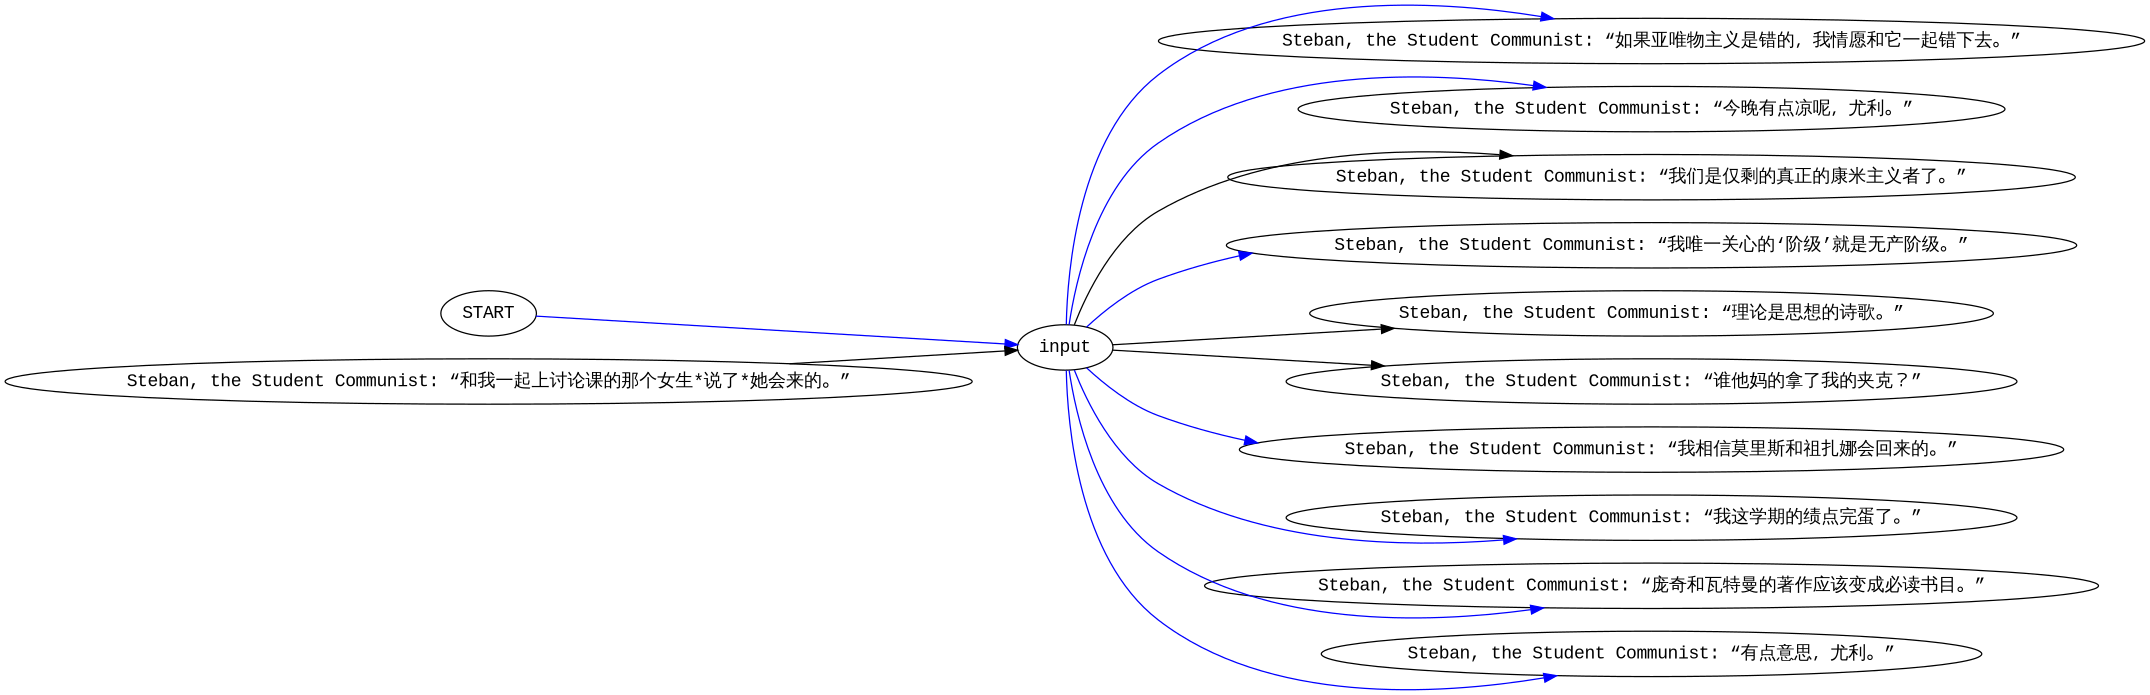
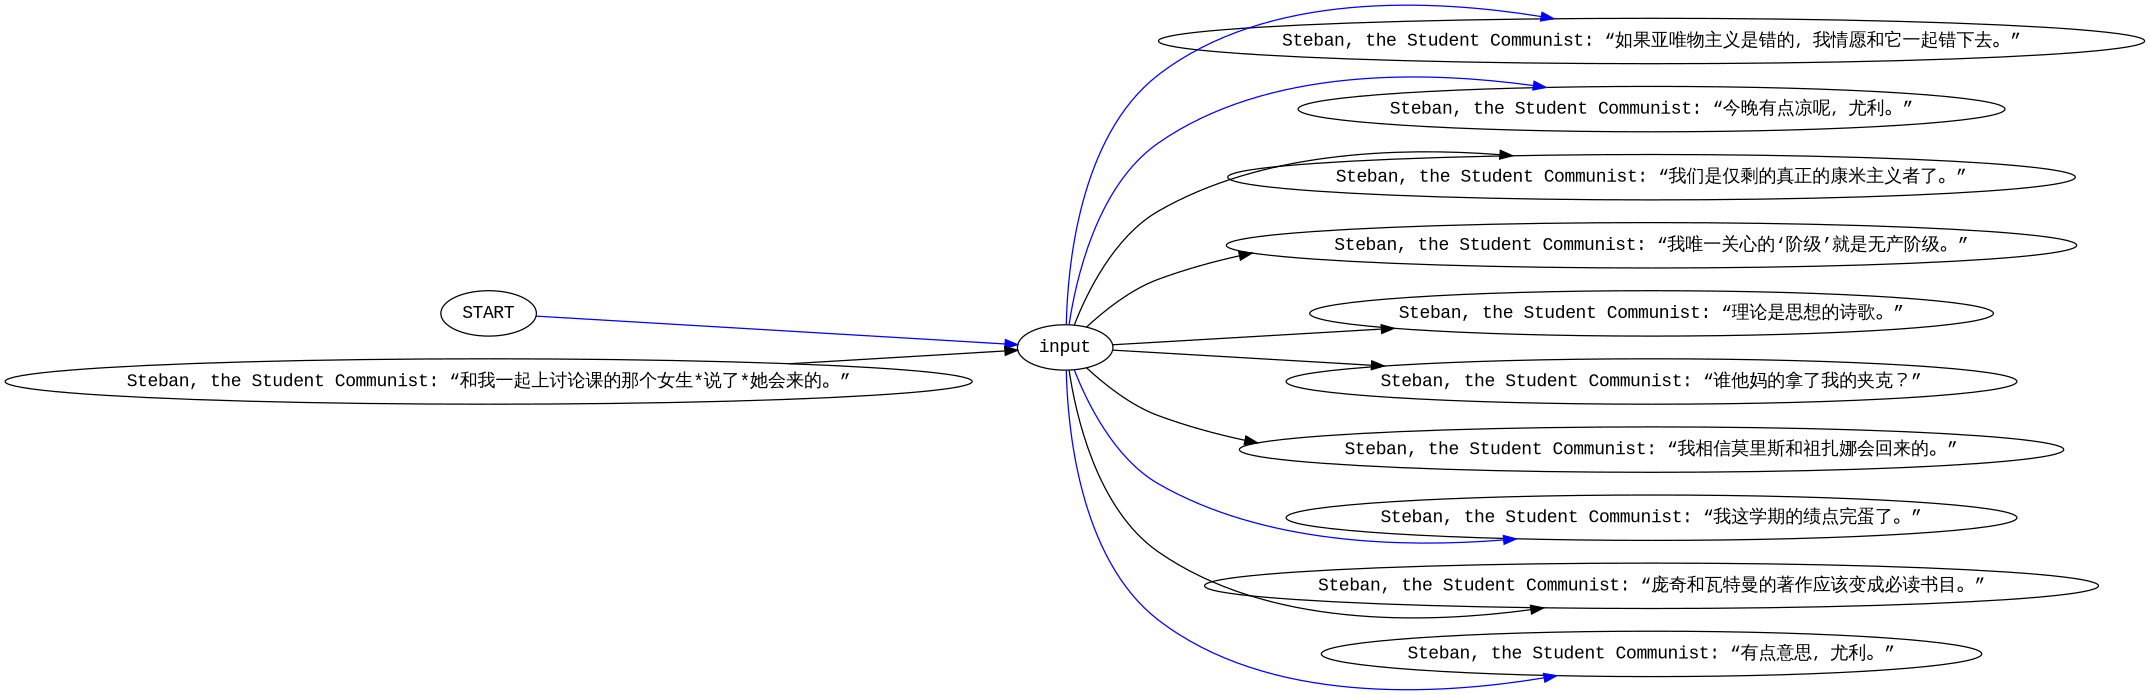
(1157, 280) -> (1157, 280)
(1160, 416) -> (1160, 416)
(1238, 591) -> (1238, 591)
